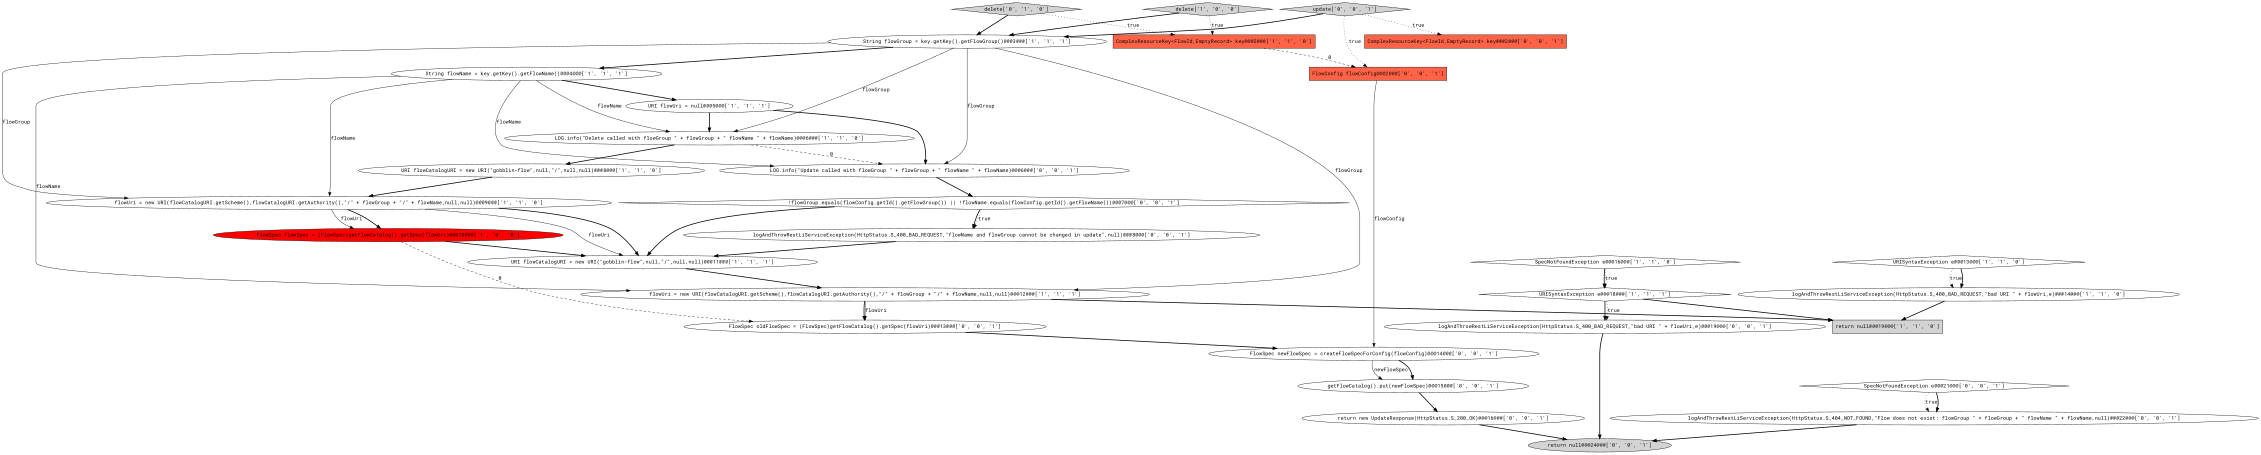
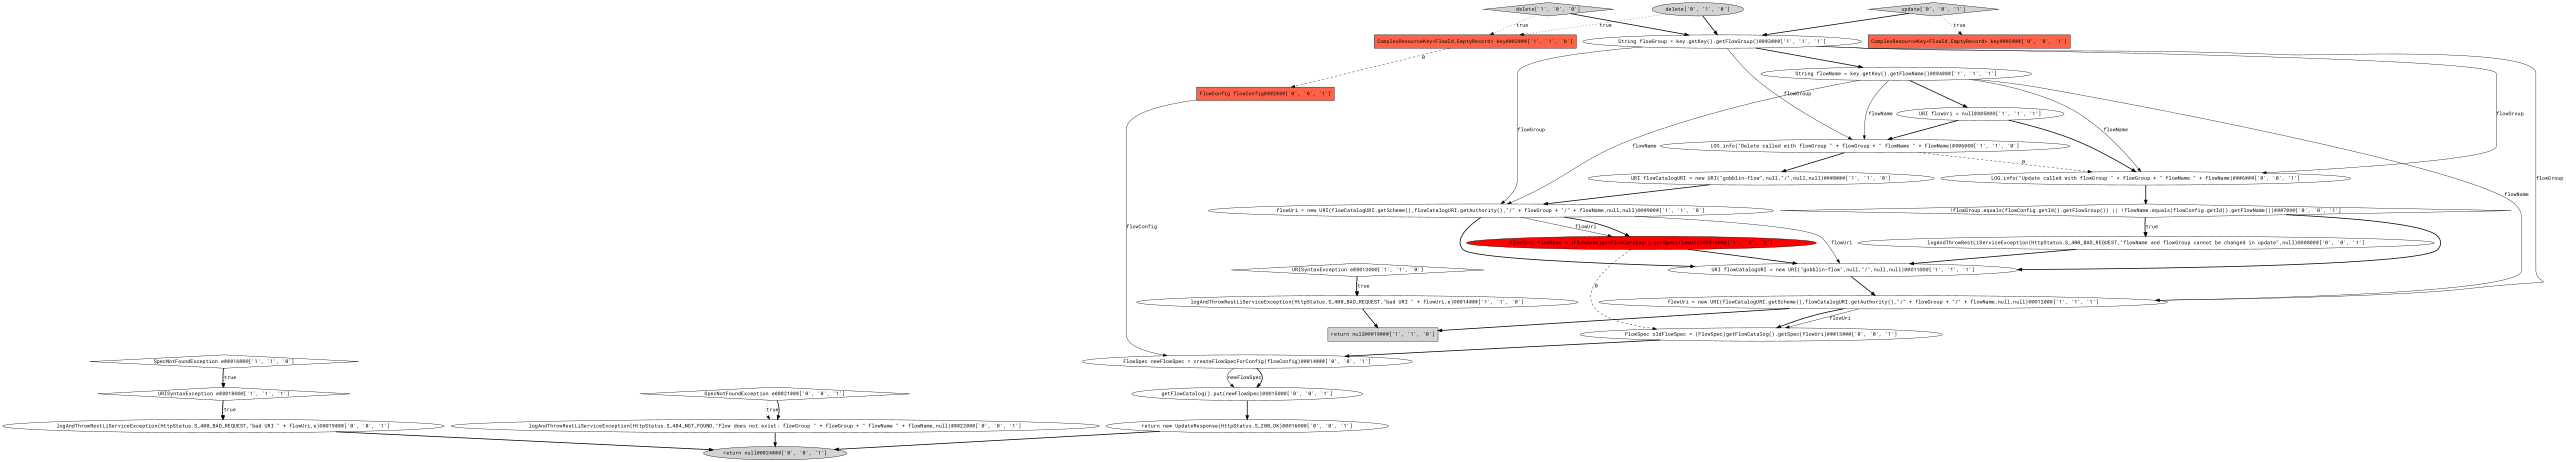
(1016, 9) -> (1698, 9)
(1347, 43) -> none
(1736, 309) -> none
